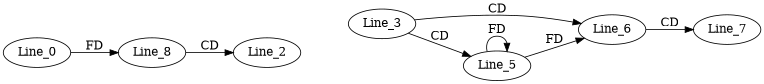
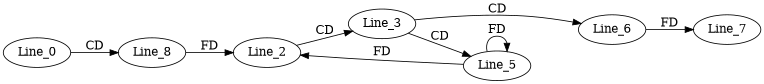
(670, 23) -> (670, 23)
none -> (320, 39)
(95, 46) -> (95, 46)
(210, 46) -> (210, 46)
(551, 49) -> (386, 61)
